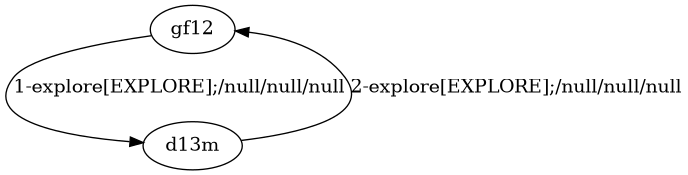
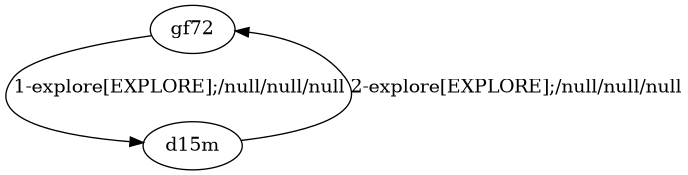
(193, 29) -> (193, 29)
(193, 146) -> (193, 146)
